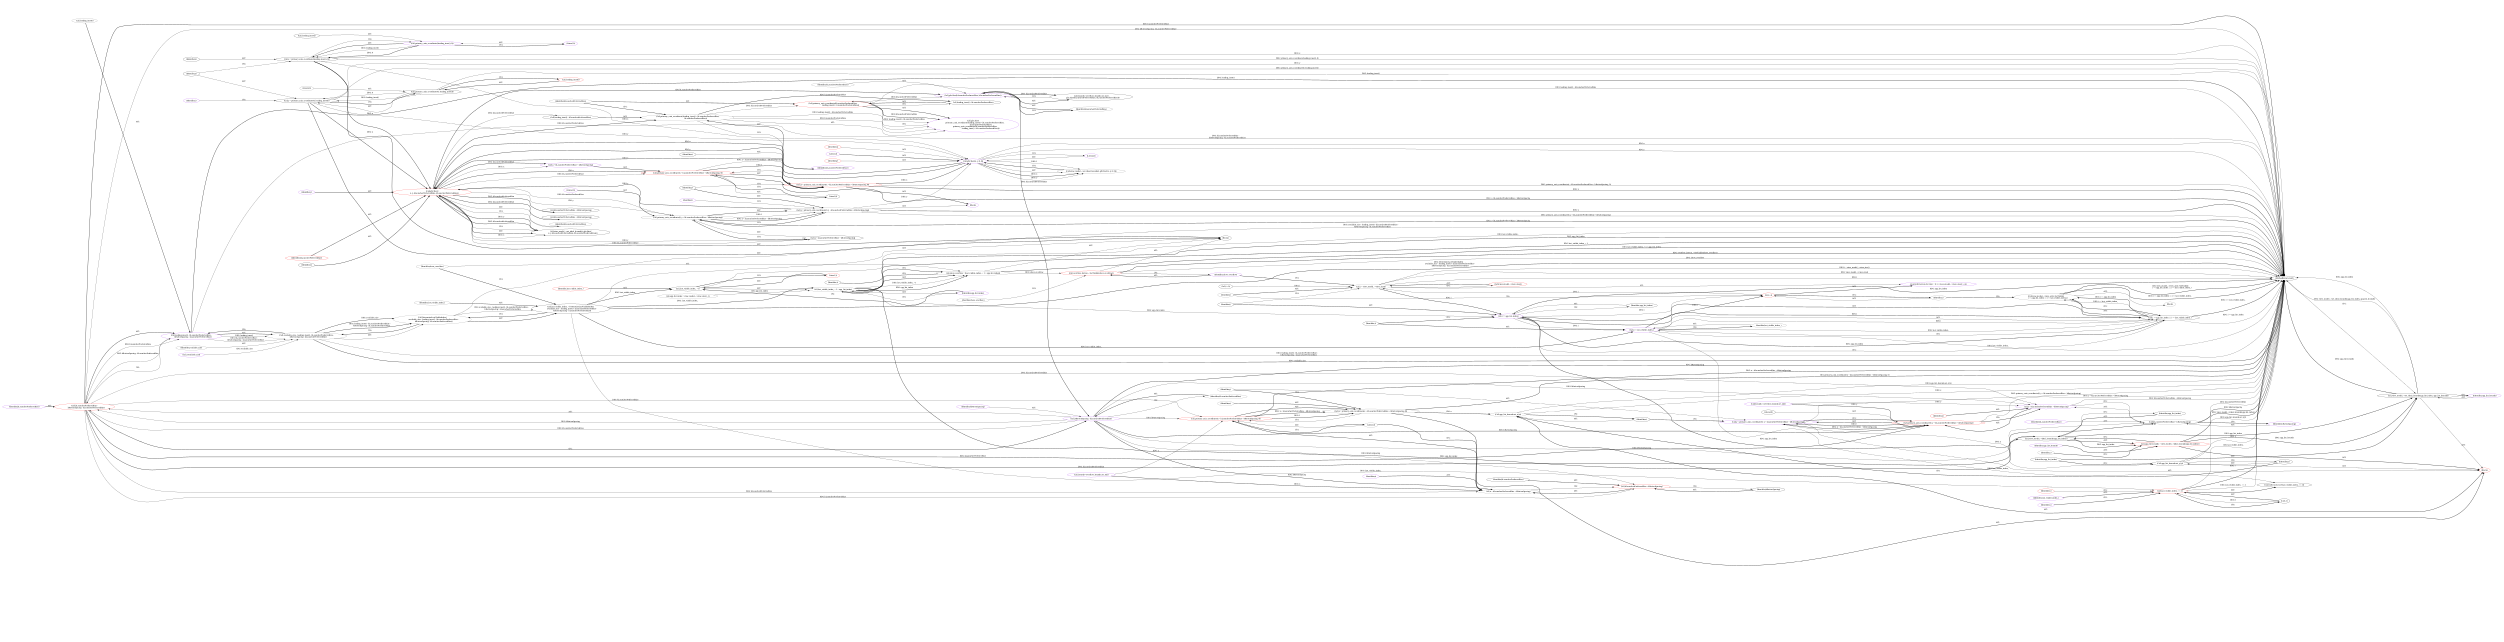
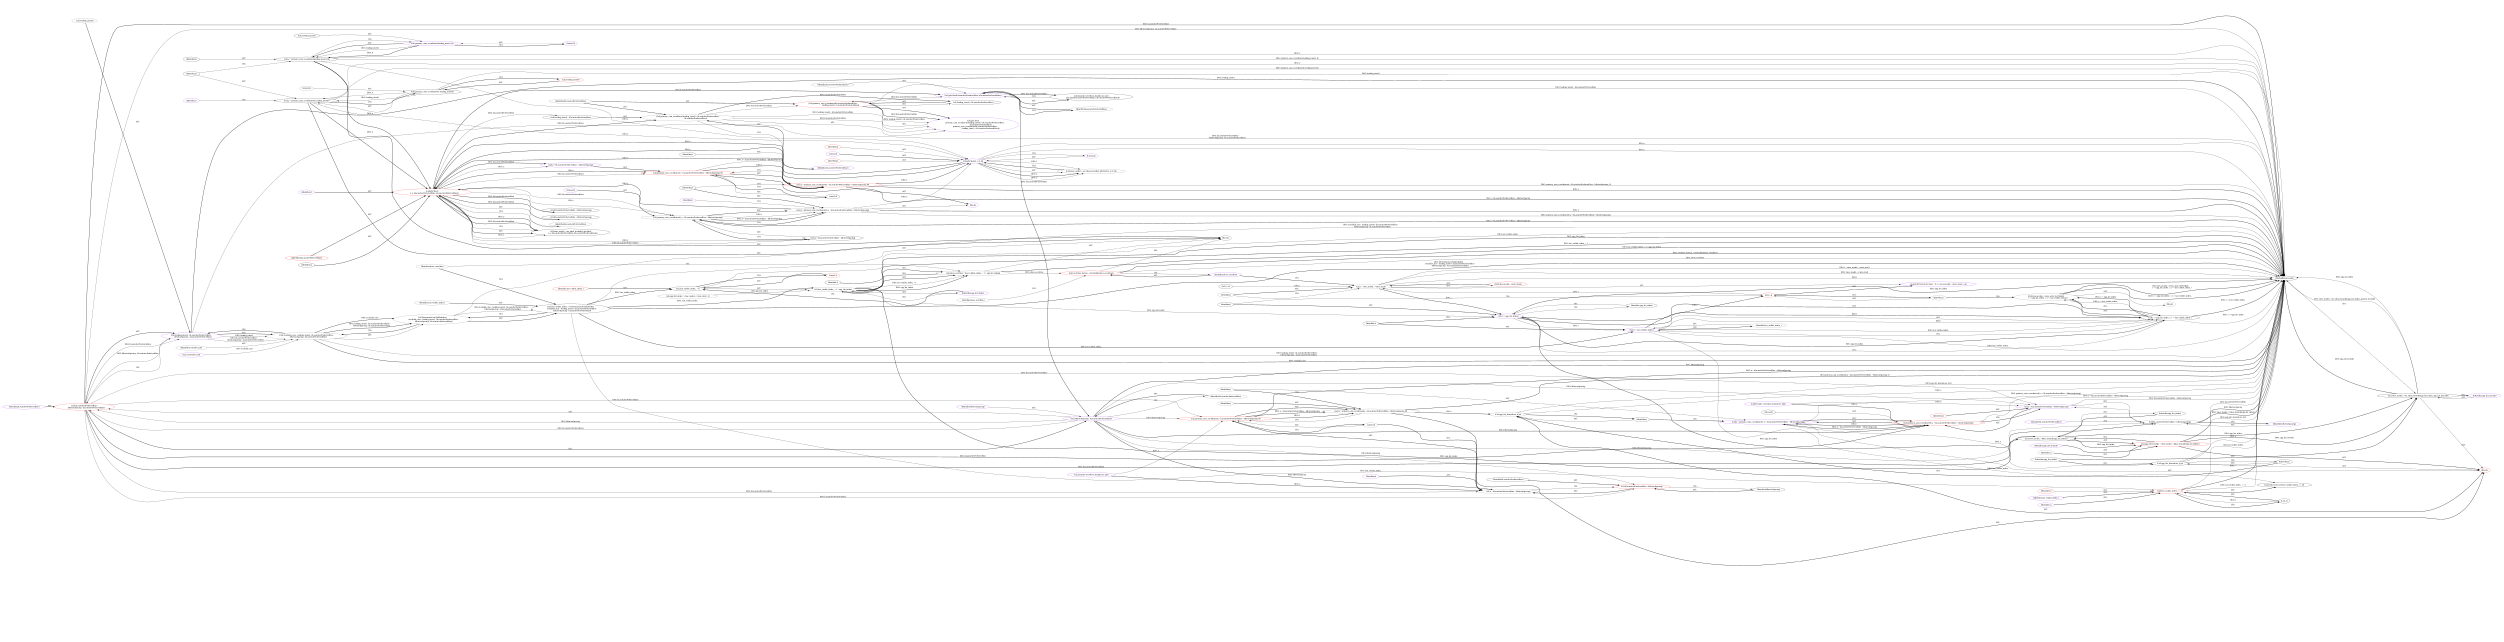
(1645, 314) -> none
